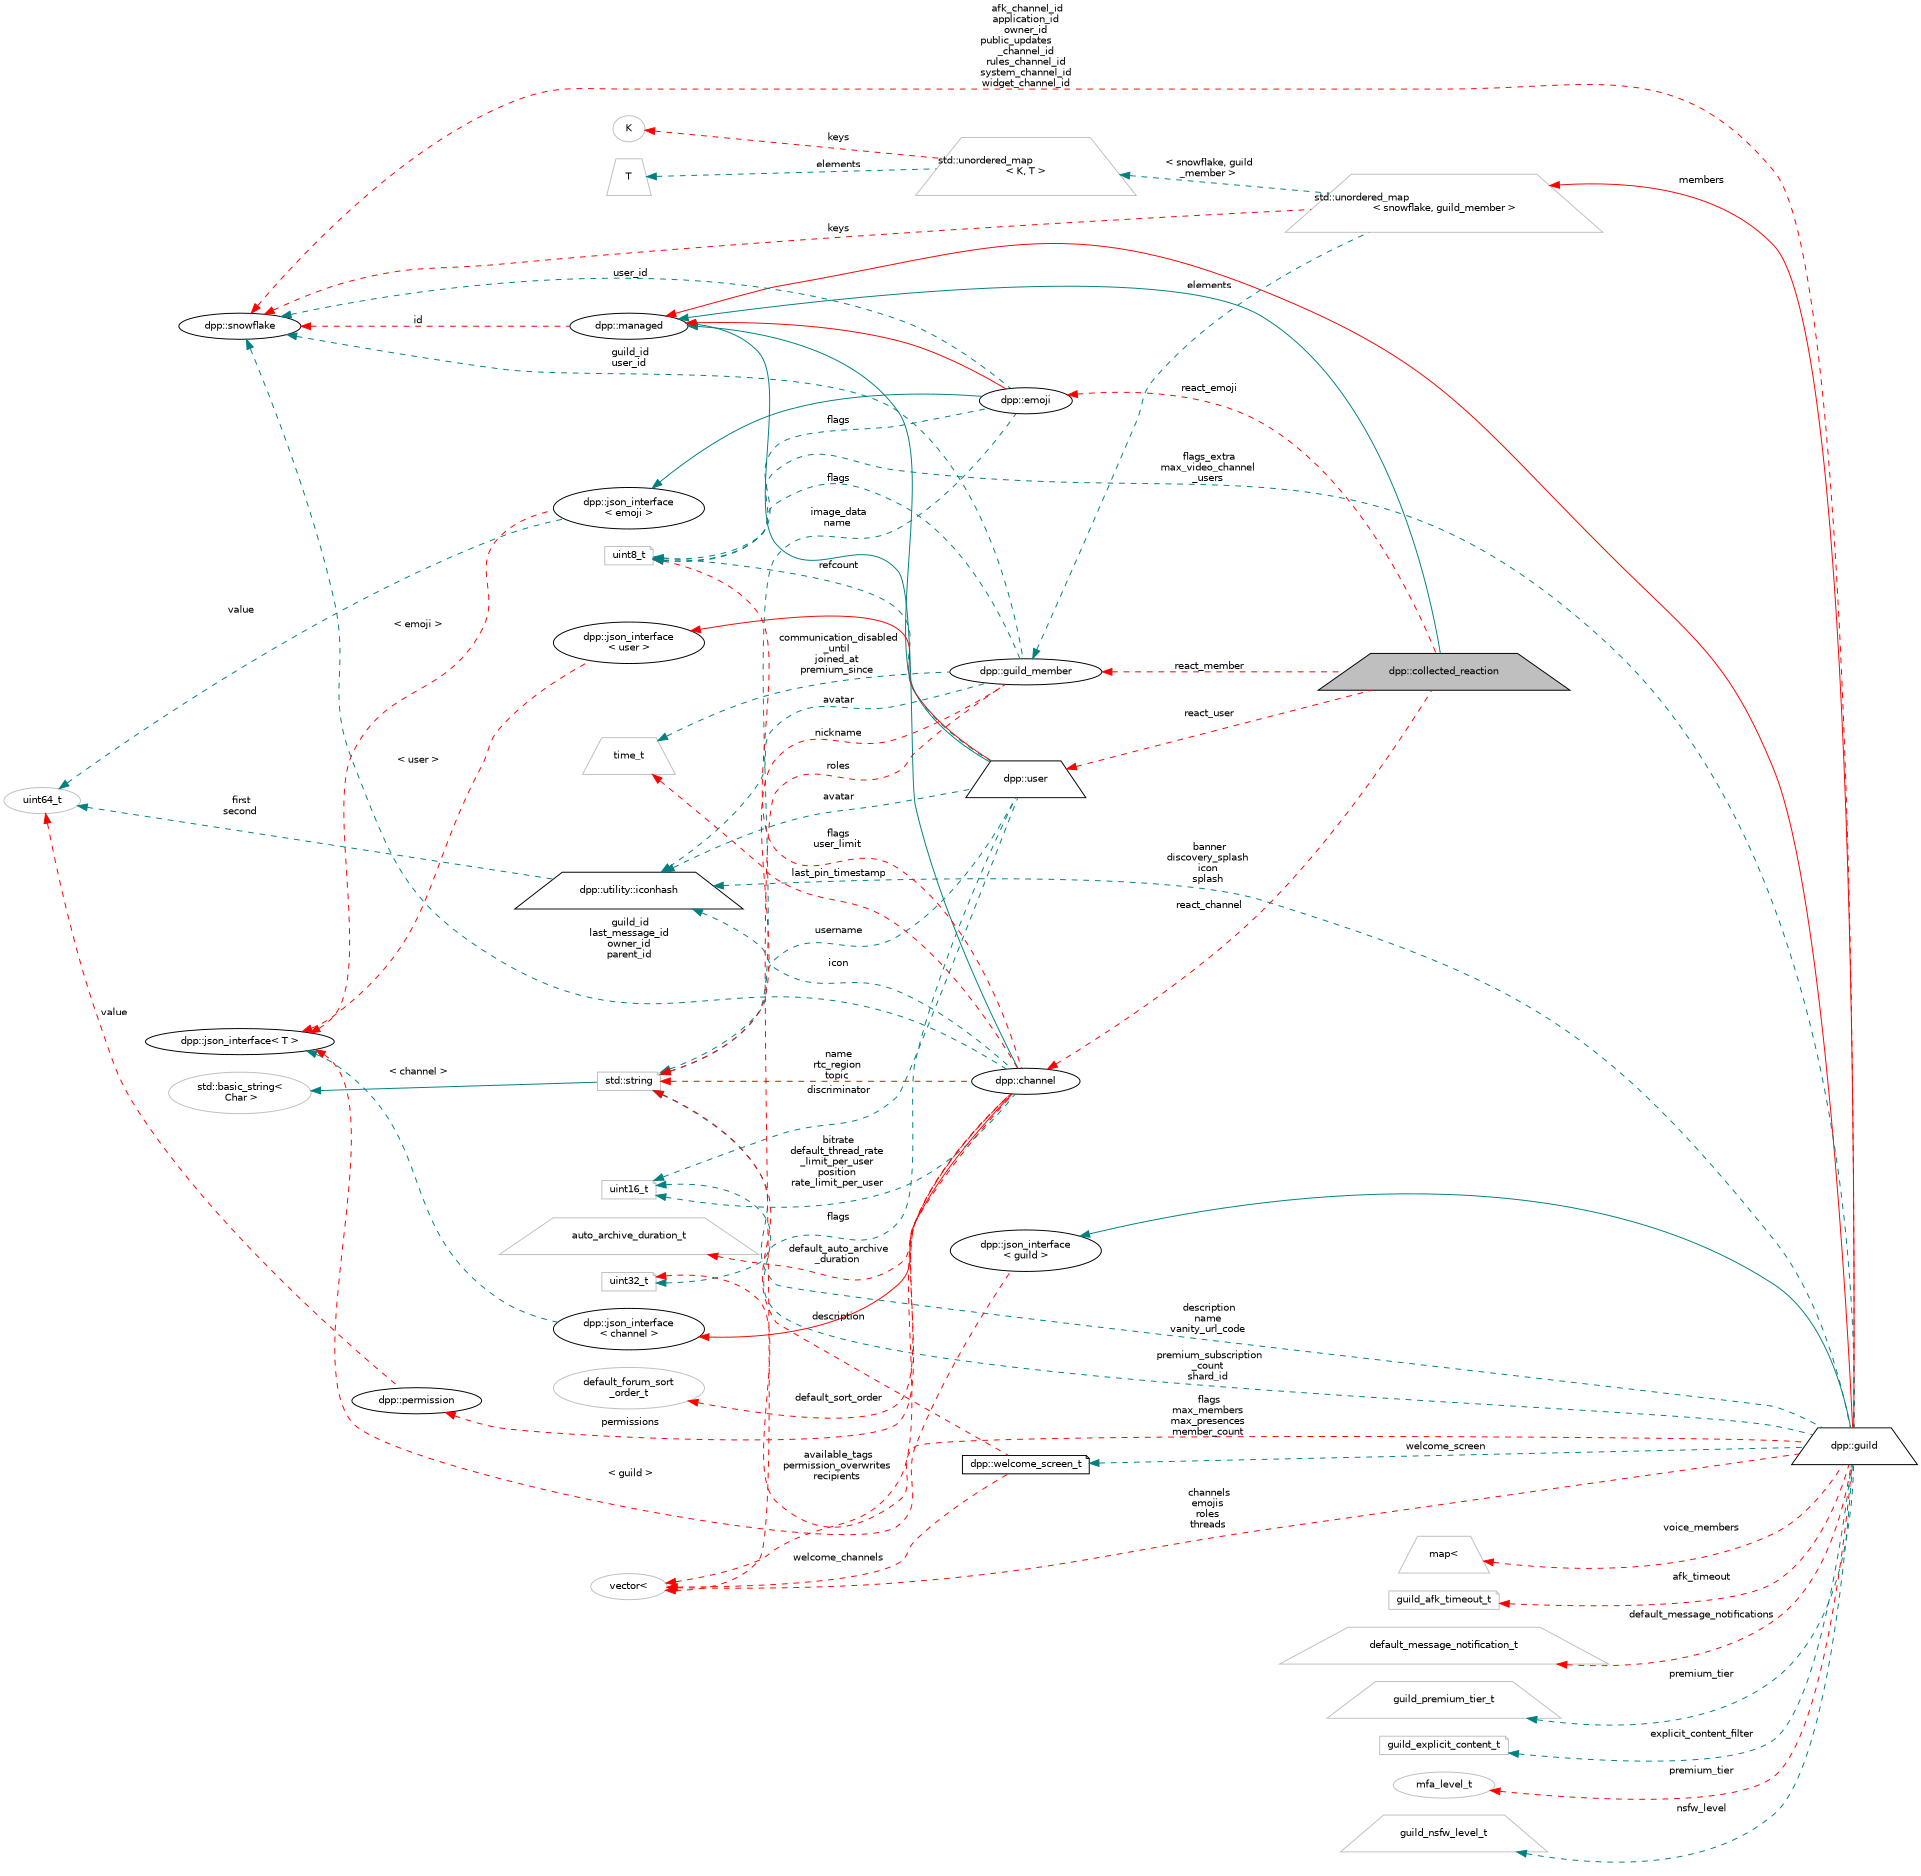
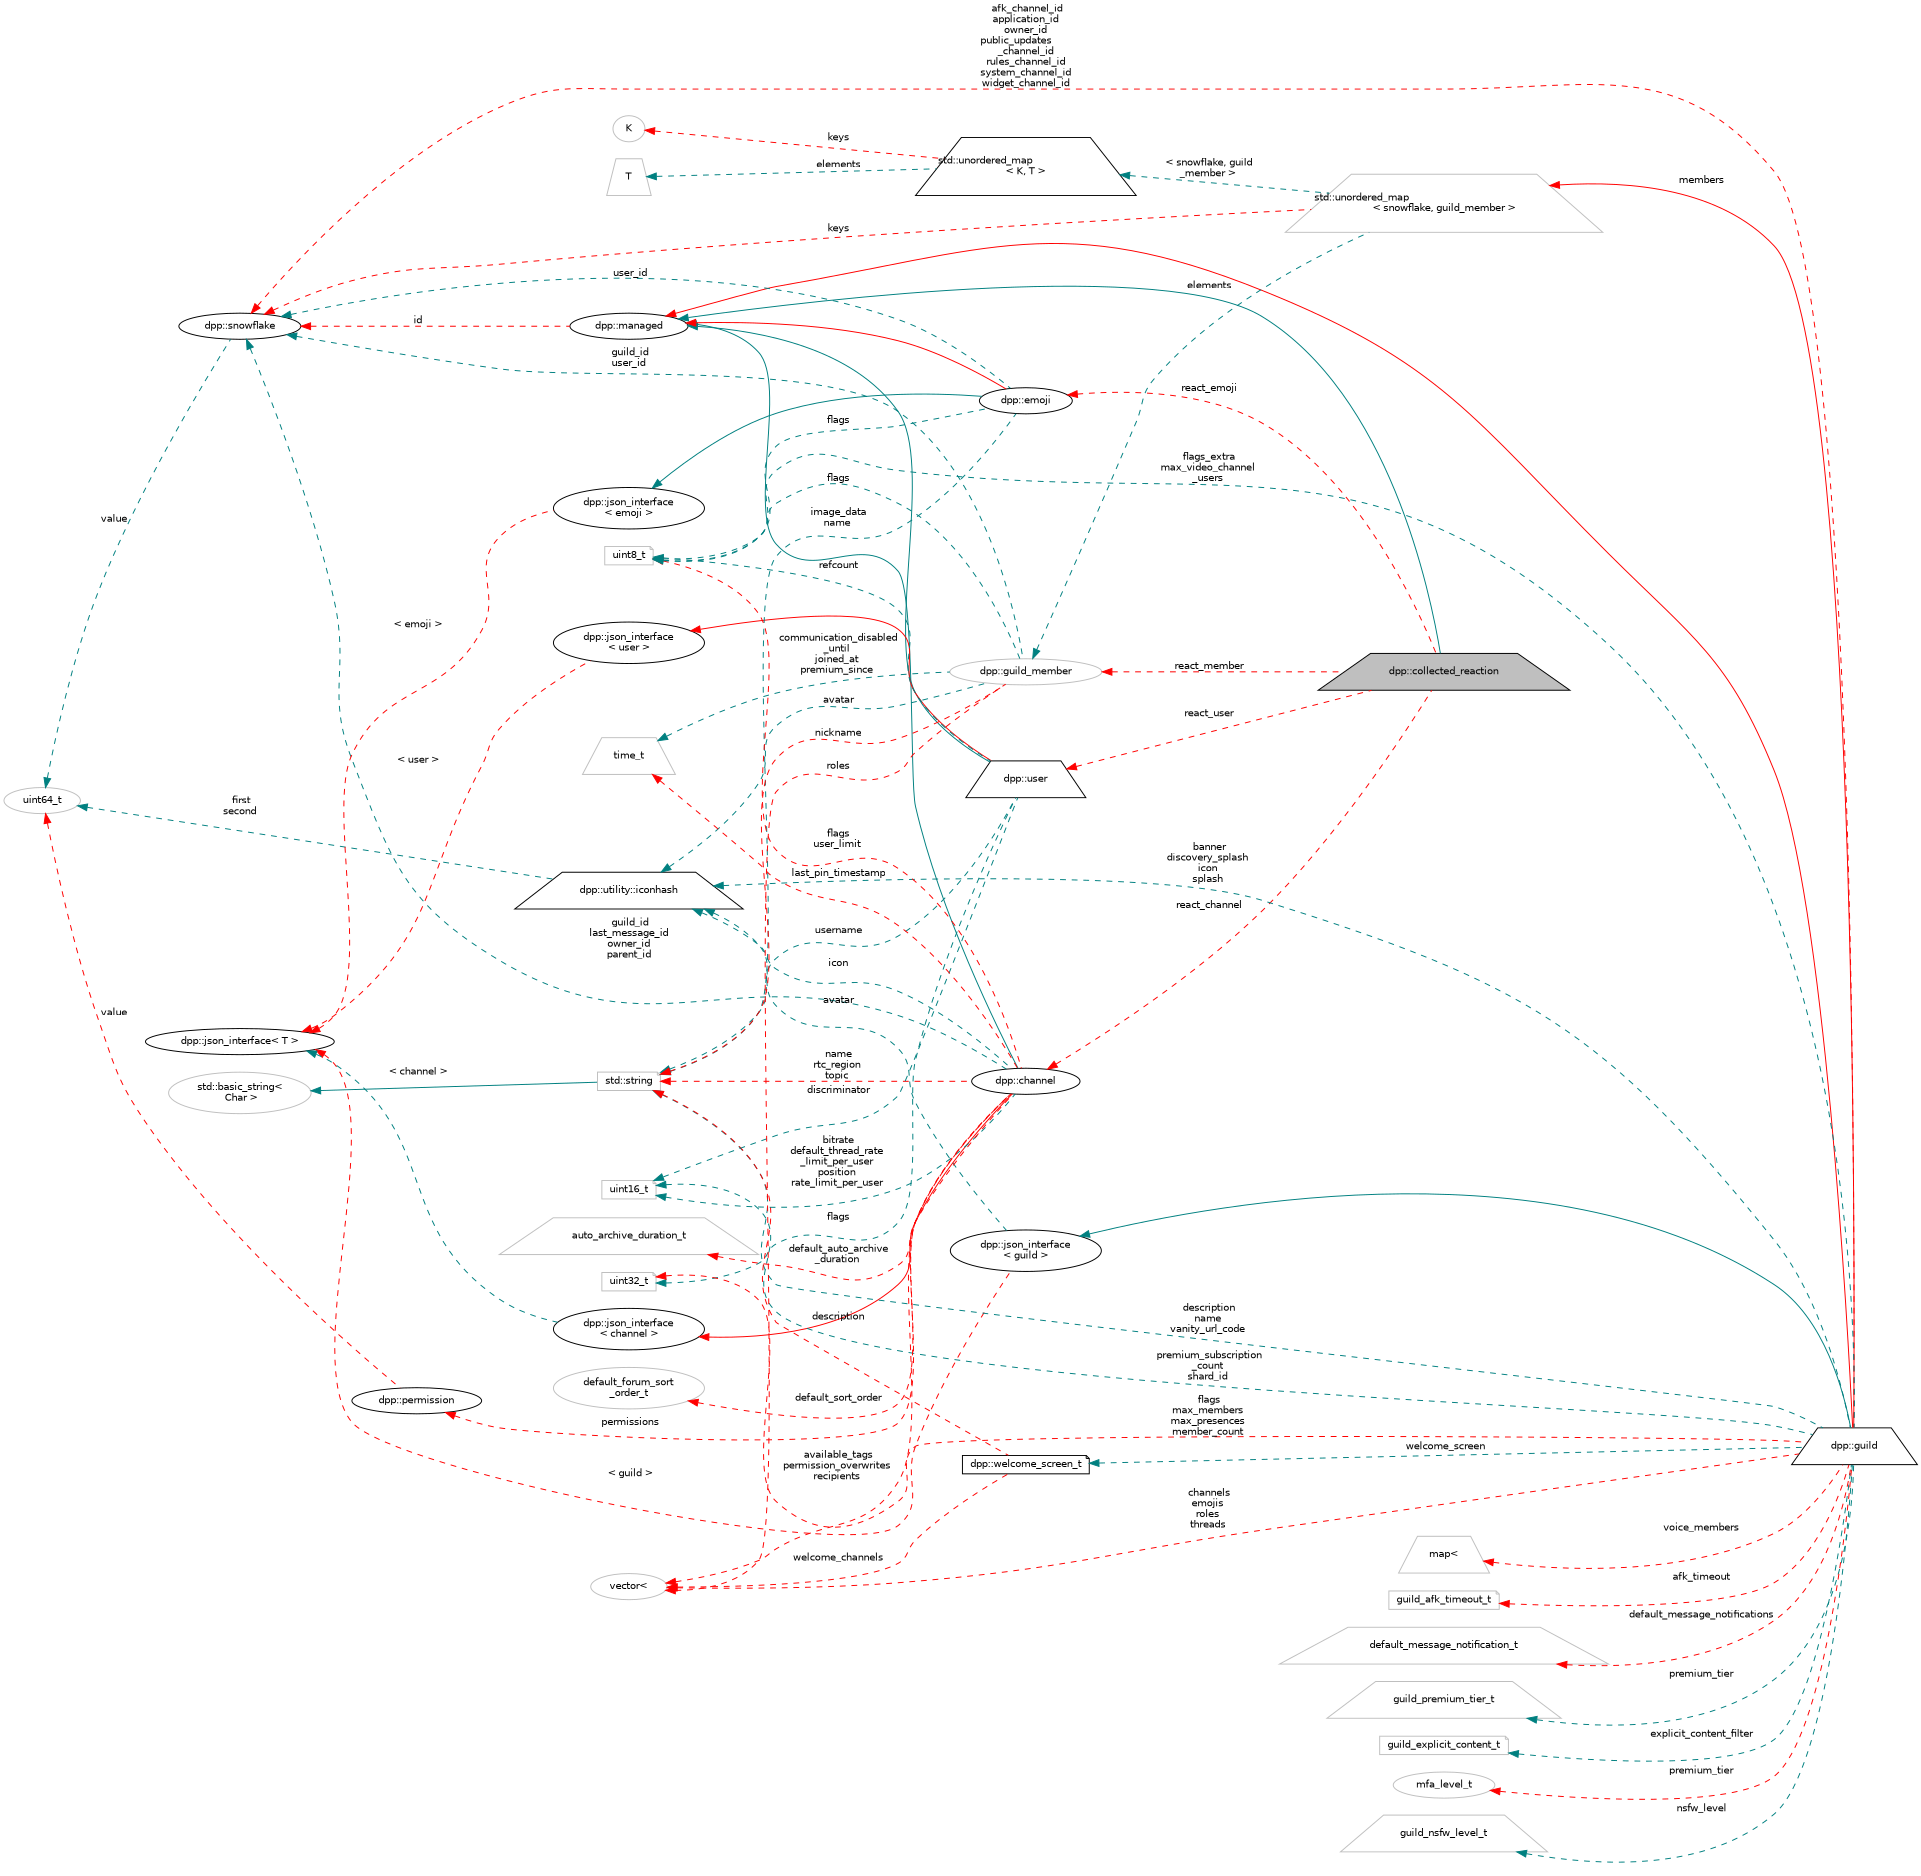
(1026, 167) -> (1026, 167)
(305, 630) -> (116, 549)
(1026, 672) -> (1026, 672)
(818, 814) -> (883, 1036)
